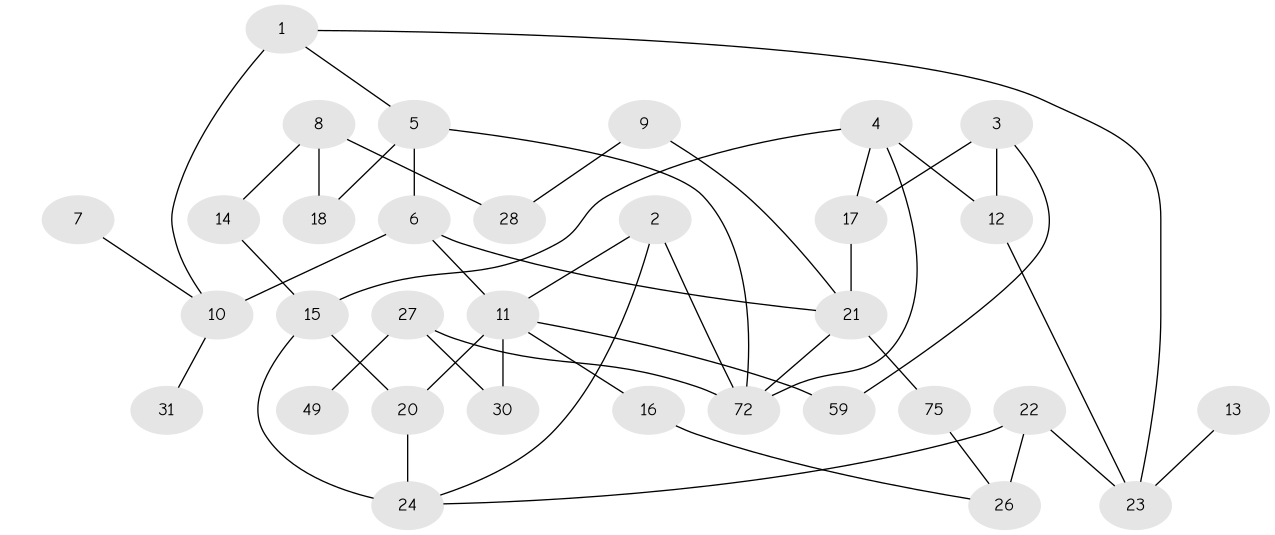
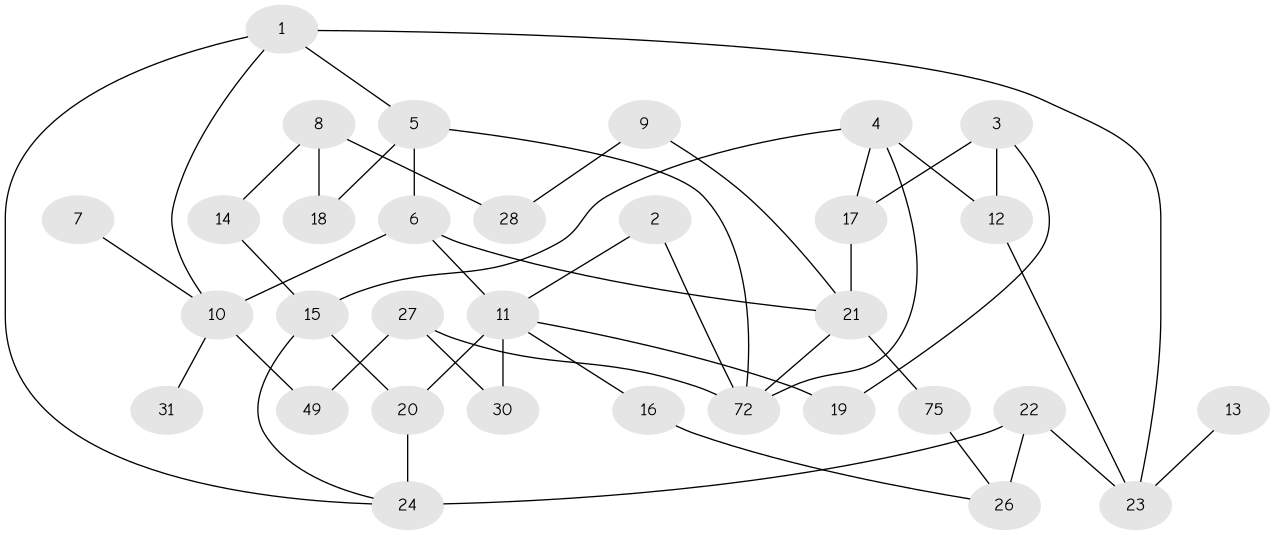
none -> (265, 363)
(579, 400) -> (8, 330)
(839, 410) -> (839, 410)
